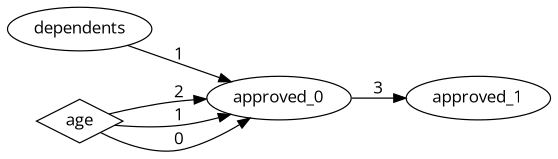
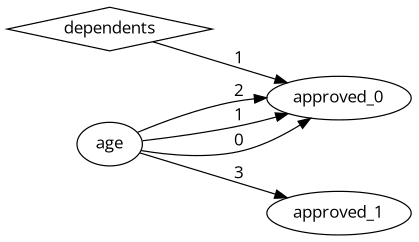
(80, 29) -> (110, 29)
(373, 98) -> (208, 174)
(80, 121) -> (110, 144)
